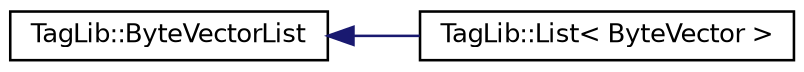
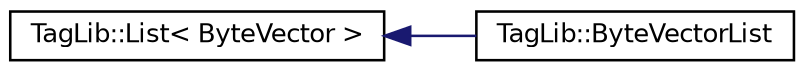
(387, 36) -> (443, 36)
